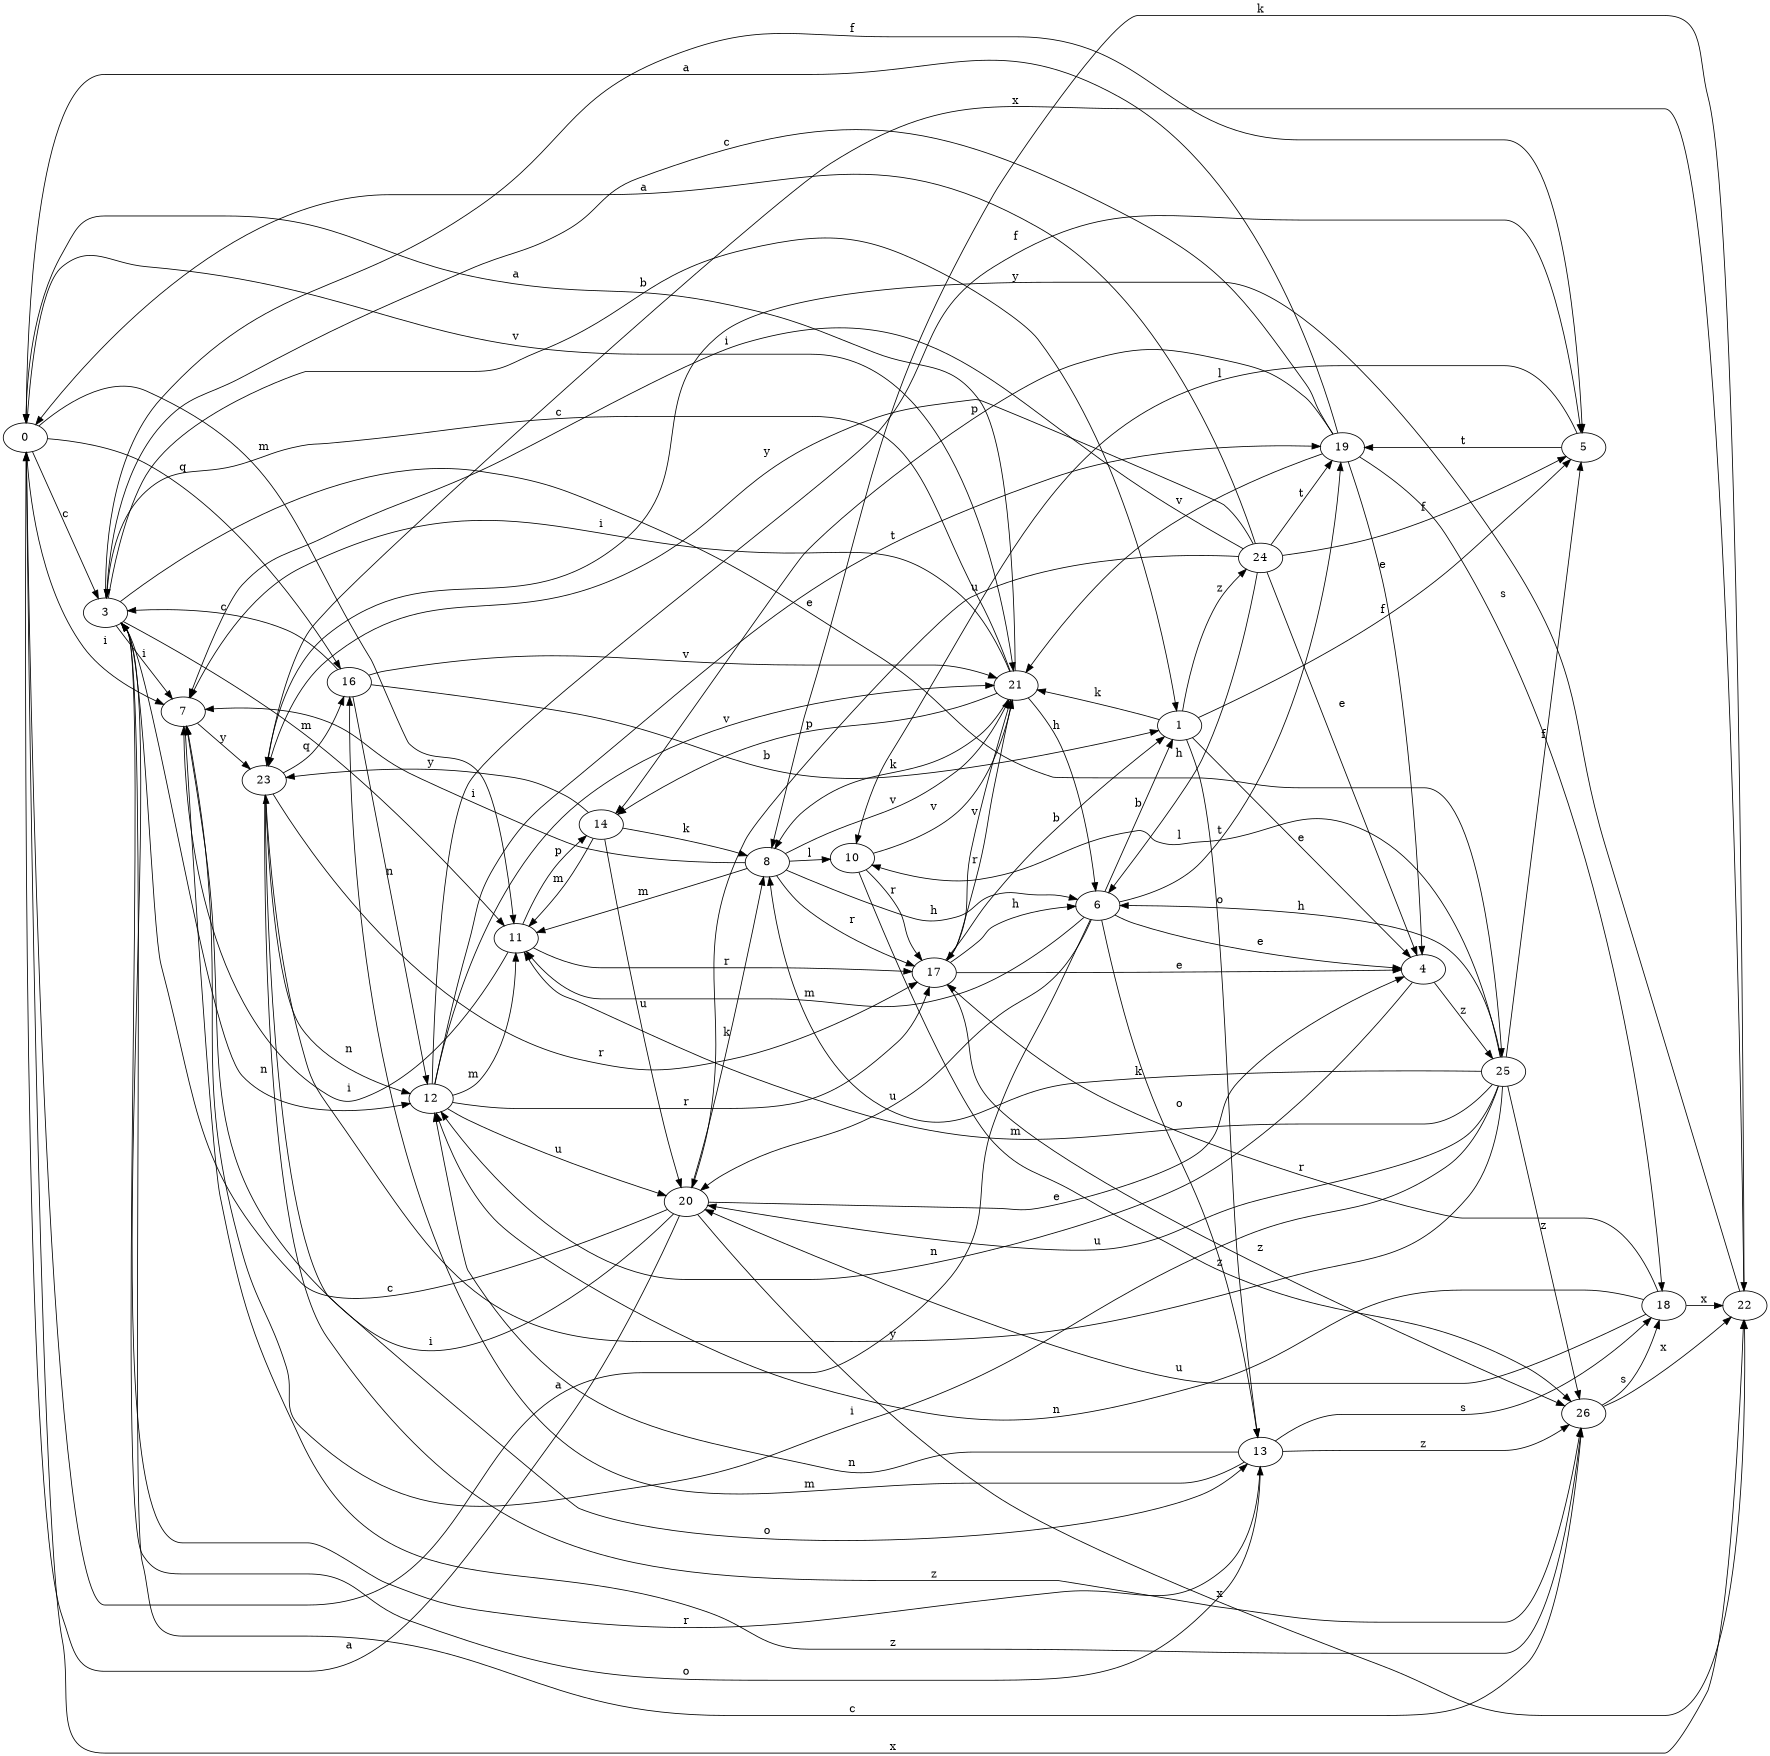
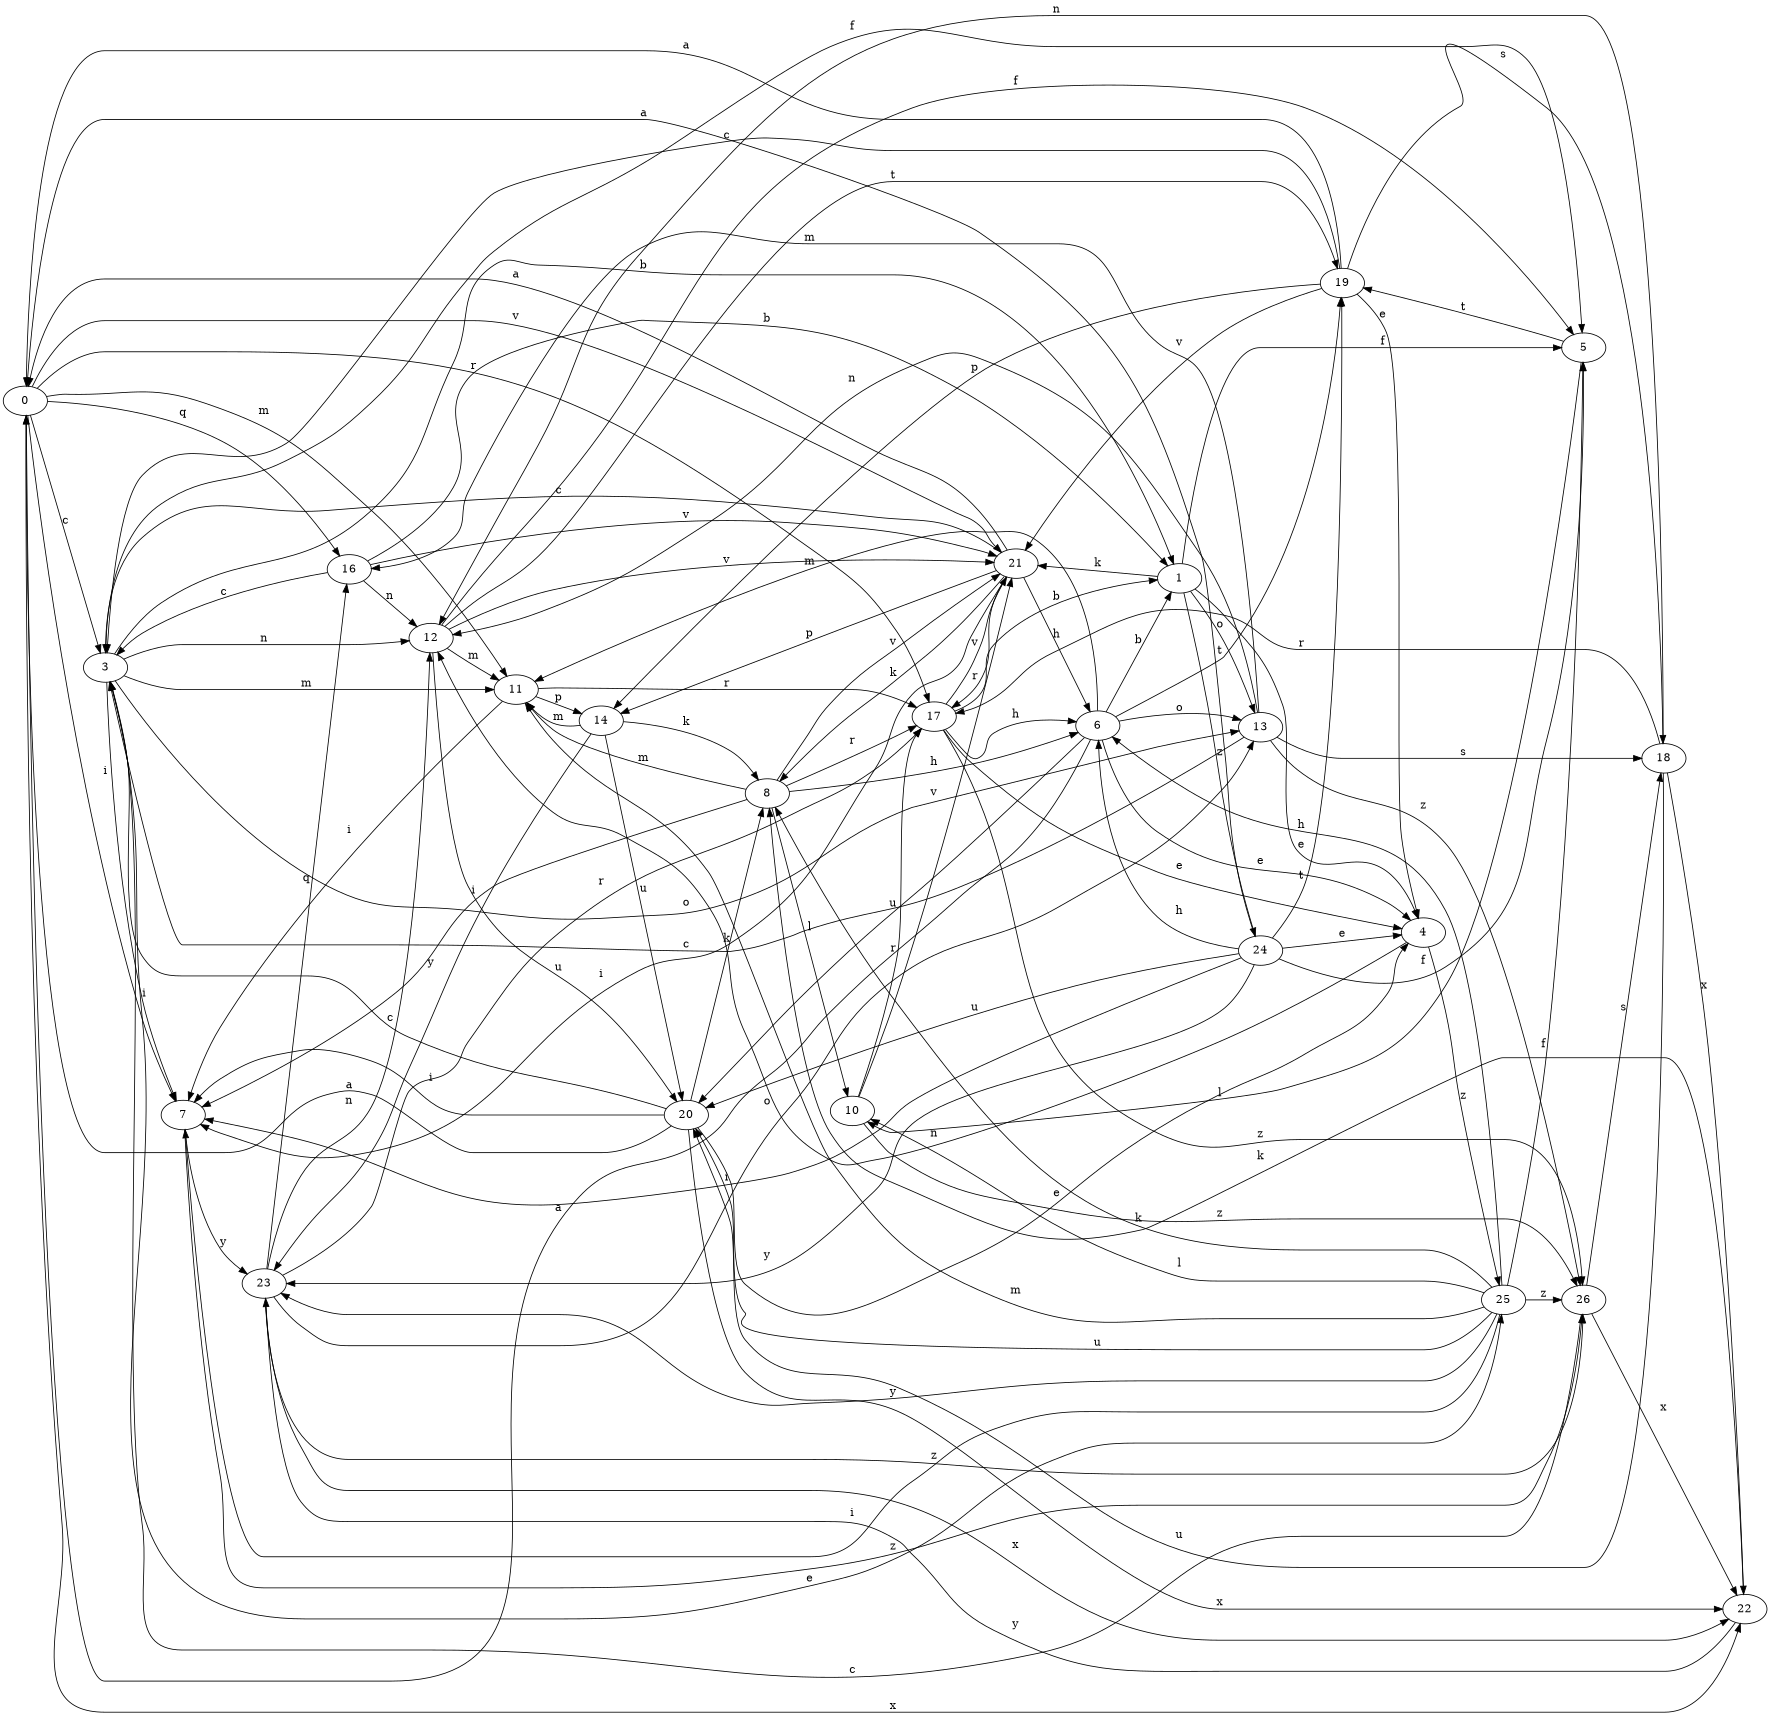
(699, 1108) -> (533, 390)
(686, 1621) -> (686, 944)
